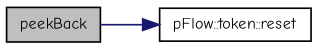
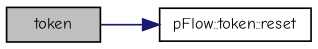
(53, 25) -> (53, 25)
